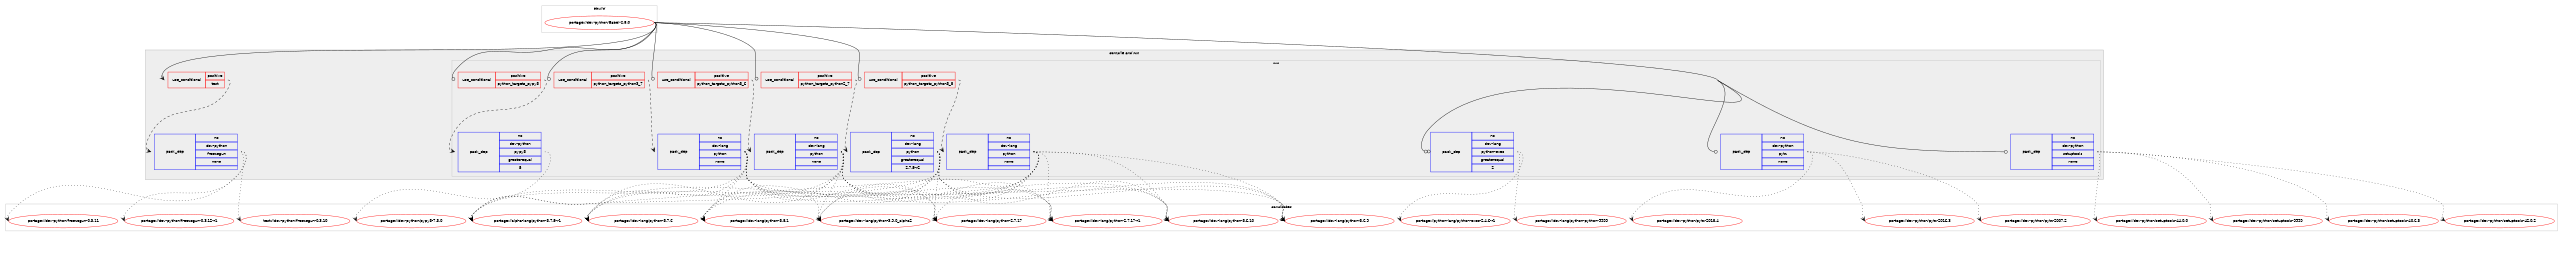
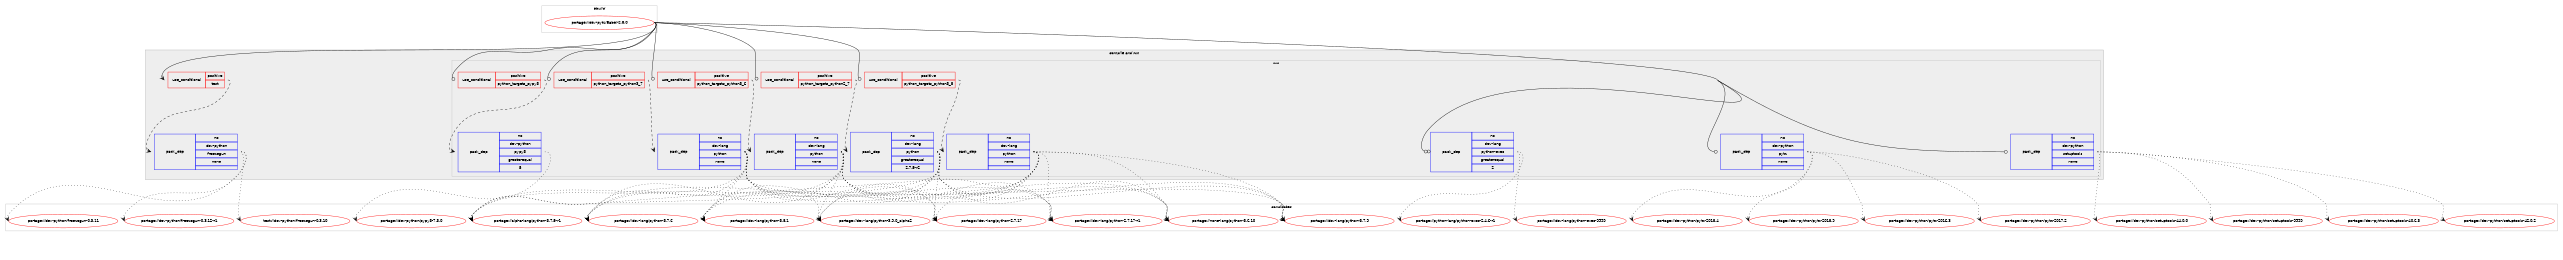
(599, 23) -> (599, 23)
(1224, 221) -> (1224, 221)
(1340, 221) -> (1340, 221)
(1572, 221) -> (1572, 221)
none -> (1804, 221)
(2036, 221) -> (2036, 221)
